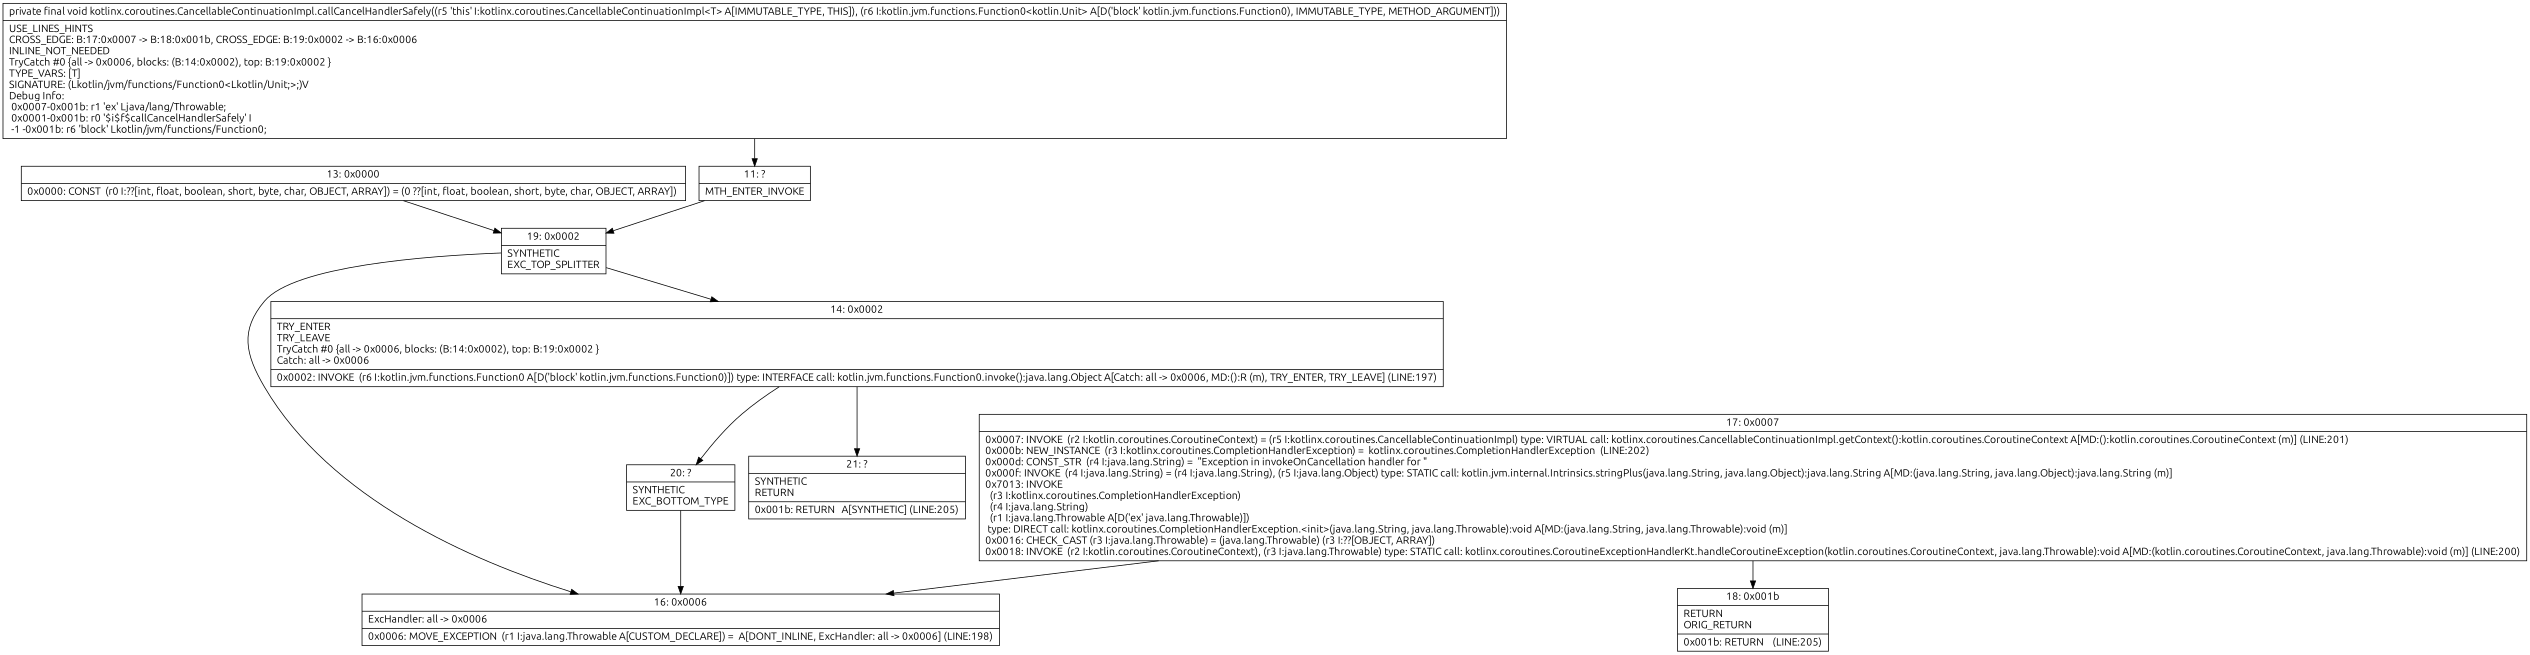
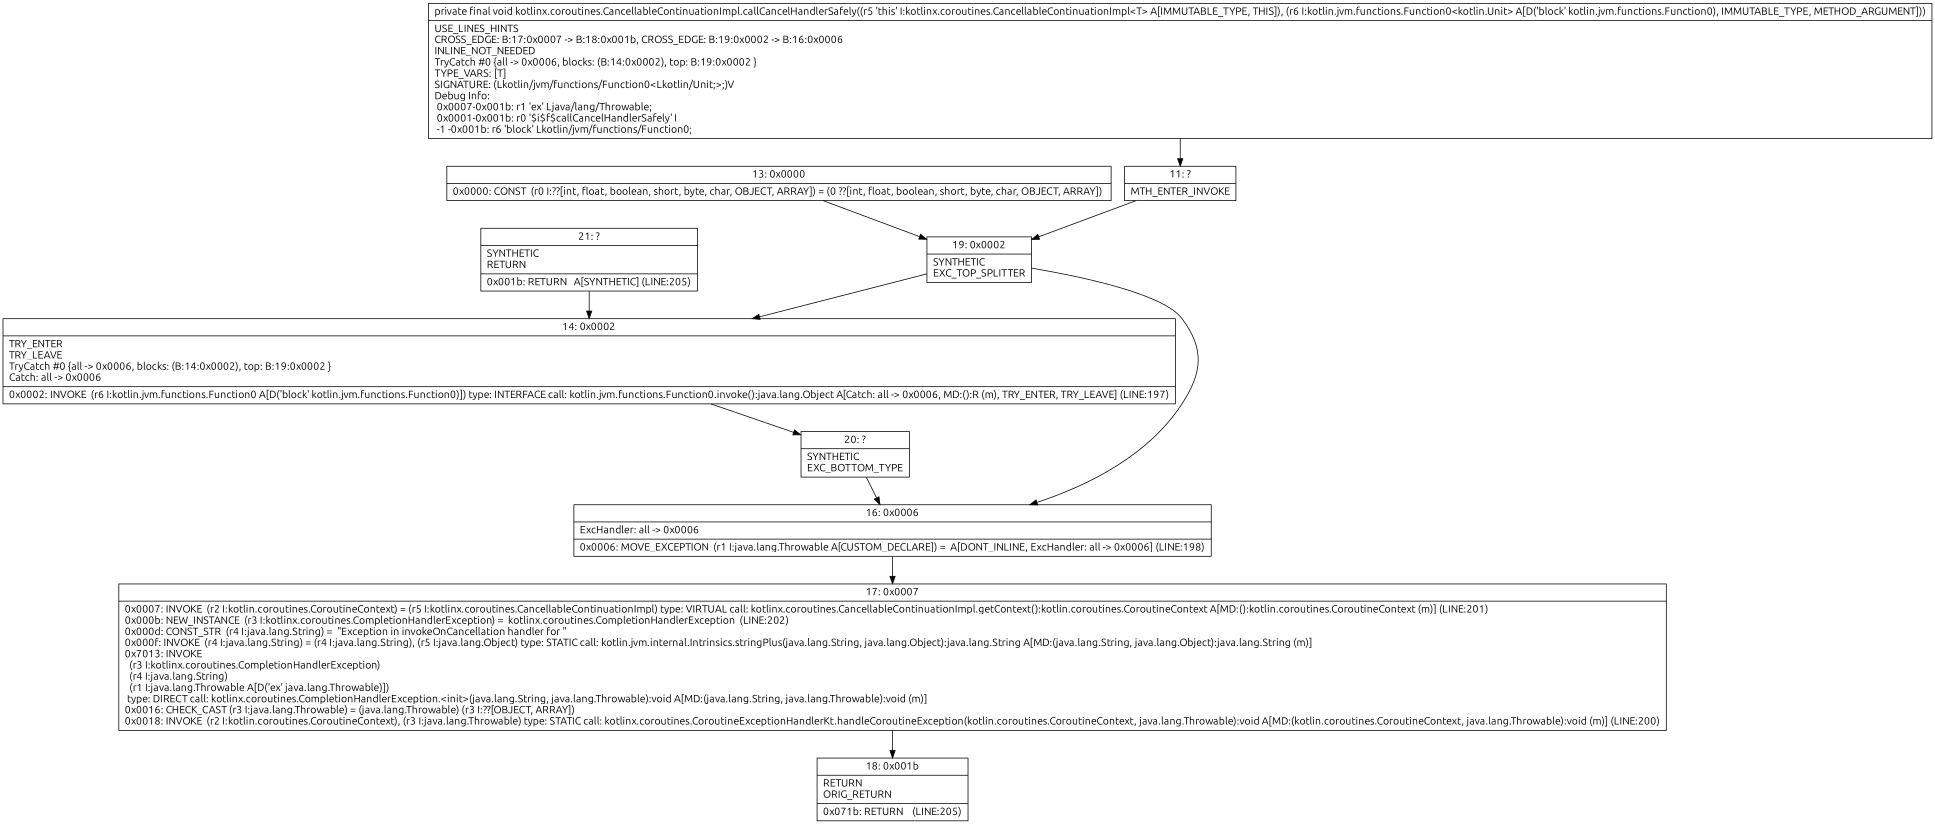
(857, 418) -> (589, 301)
(1026, 577) -> (893, 566)
(1753, 642) -> (893, 812)
